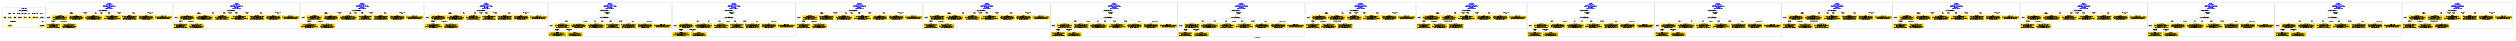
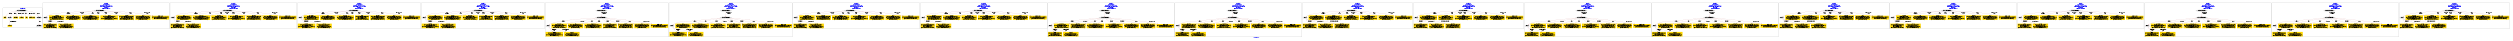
(15, 18) -> (16, 18)
(20, 18) -> (22, 18)
(25, 18) -> none
(42, 26) -> (39, 26)
